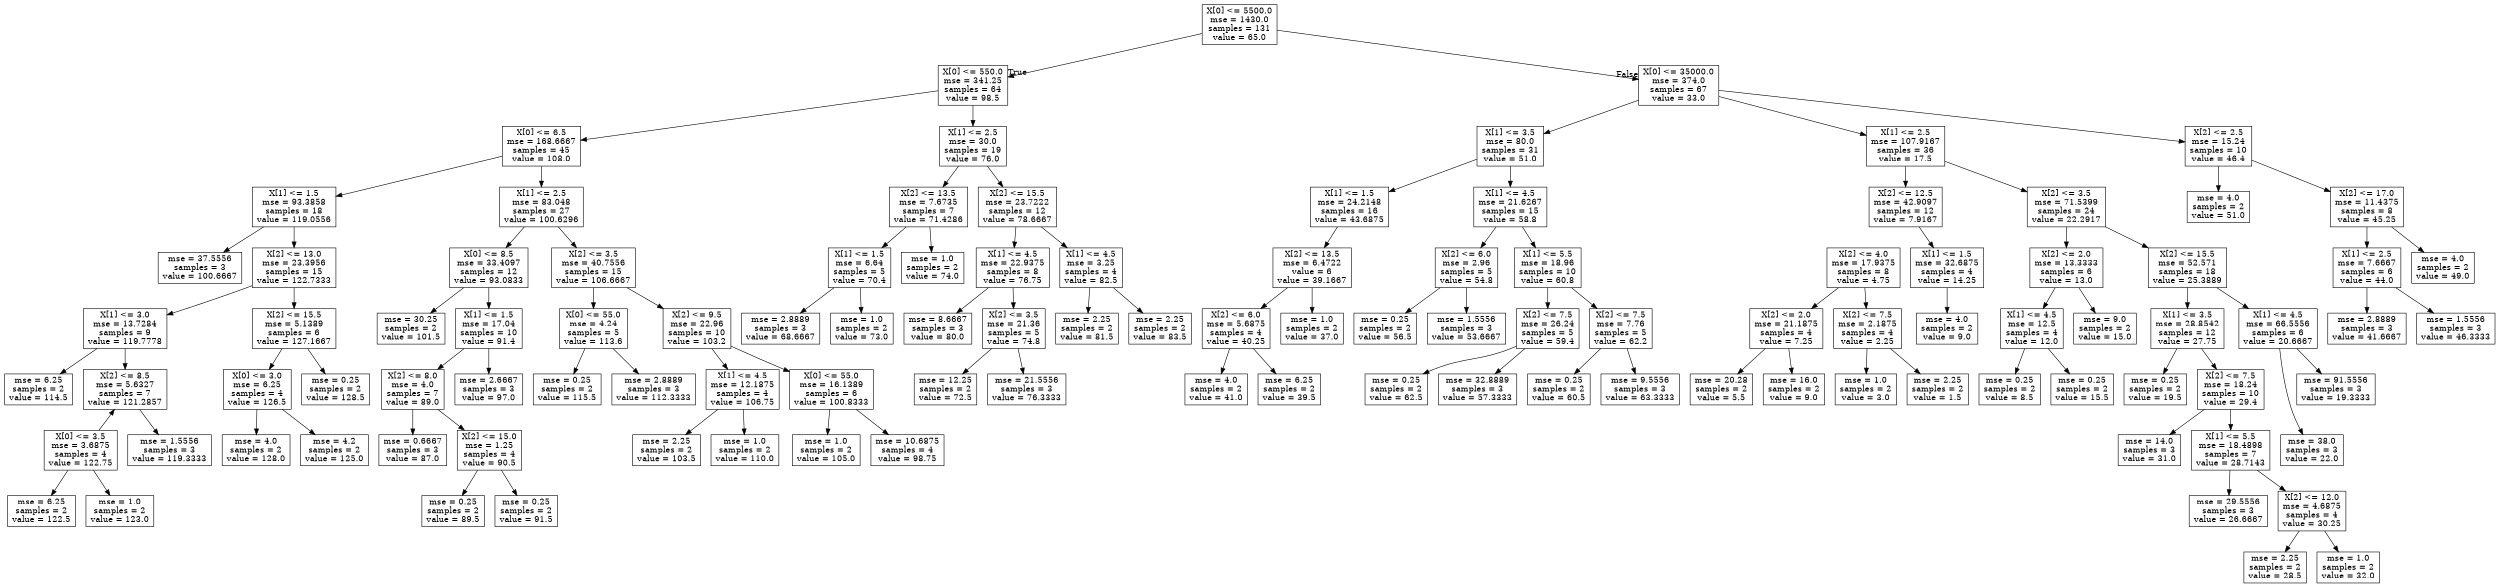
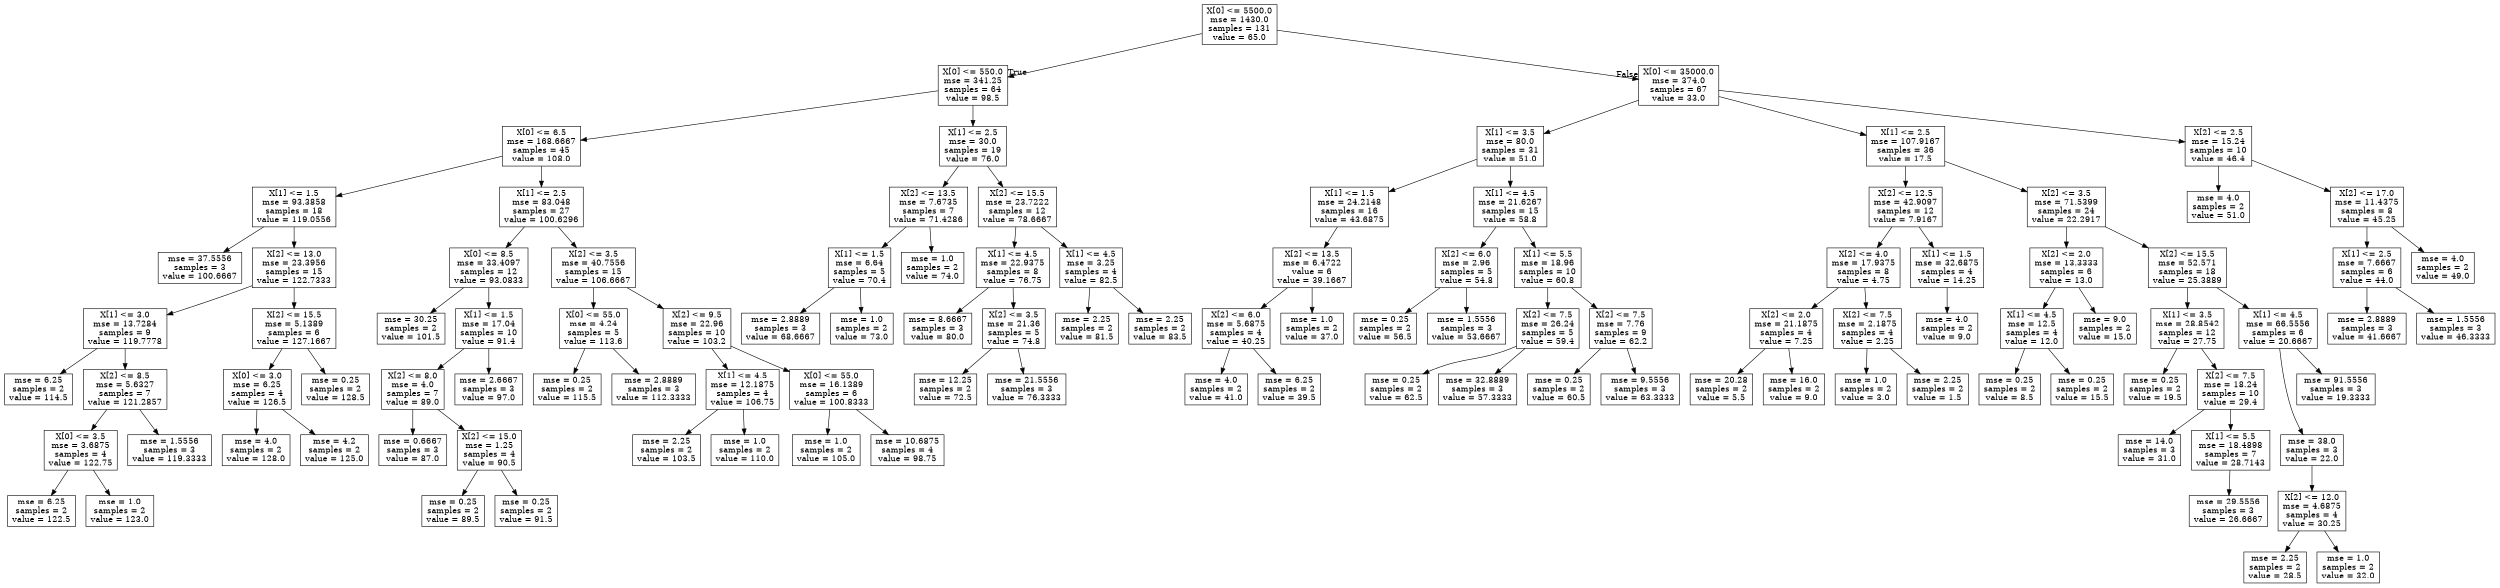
none -> (1886, 235)
(1621, 329) -> (1621, 329)
(105, 422) -> (101, 417)
(2269, 479) -> (2312, 476)
